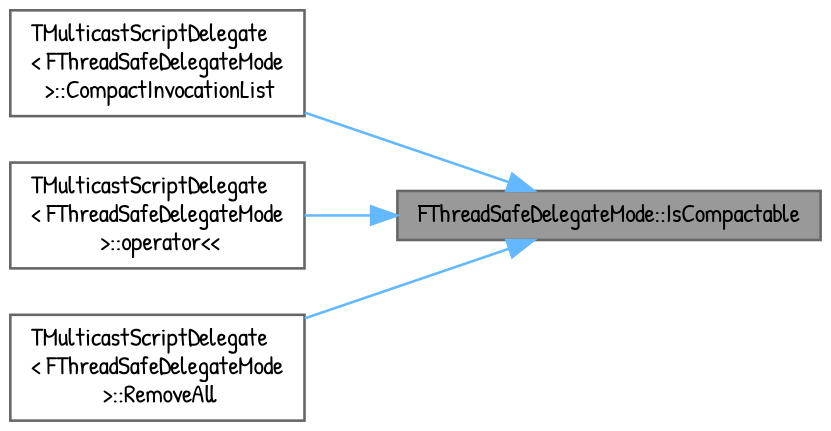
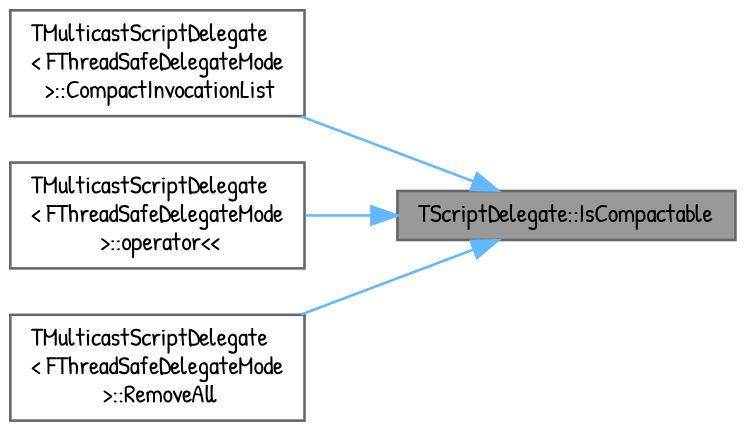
(609, 215) -> (566, 215)
